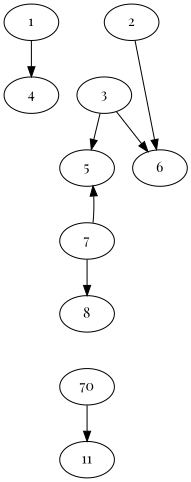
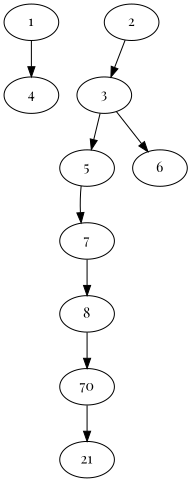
(145, 90) -> (120, 54)
(94, 210) -> (80, 199)
none -> (87, 345)
(87, 460) -> (87, 460)
